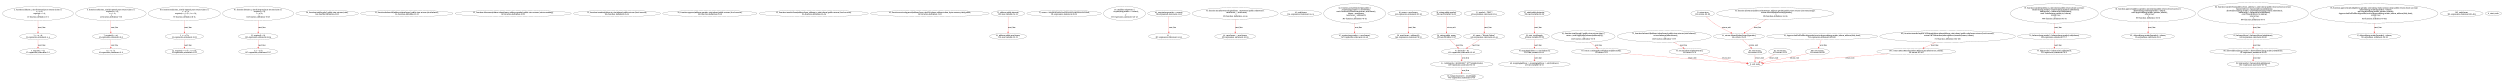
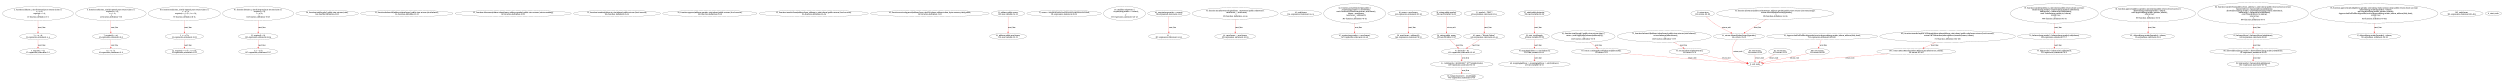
(1008, 13) -> (1008, 13)
(1747, 44) -> (1733, 55)
